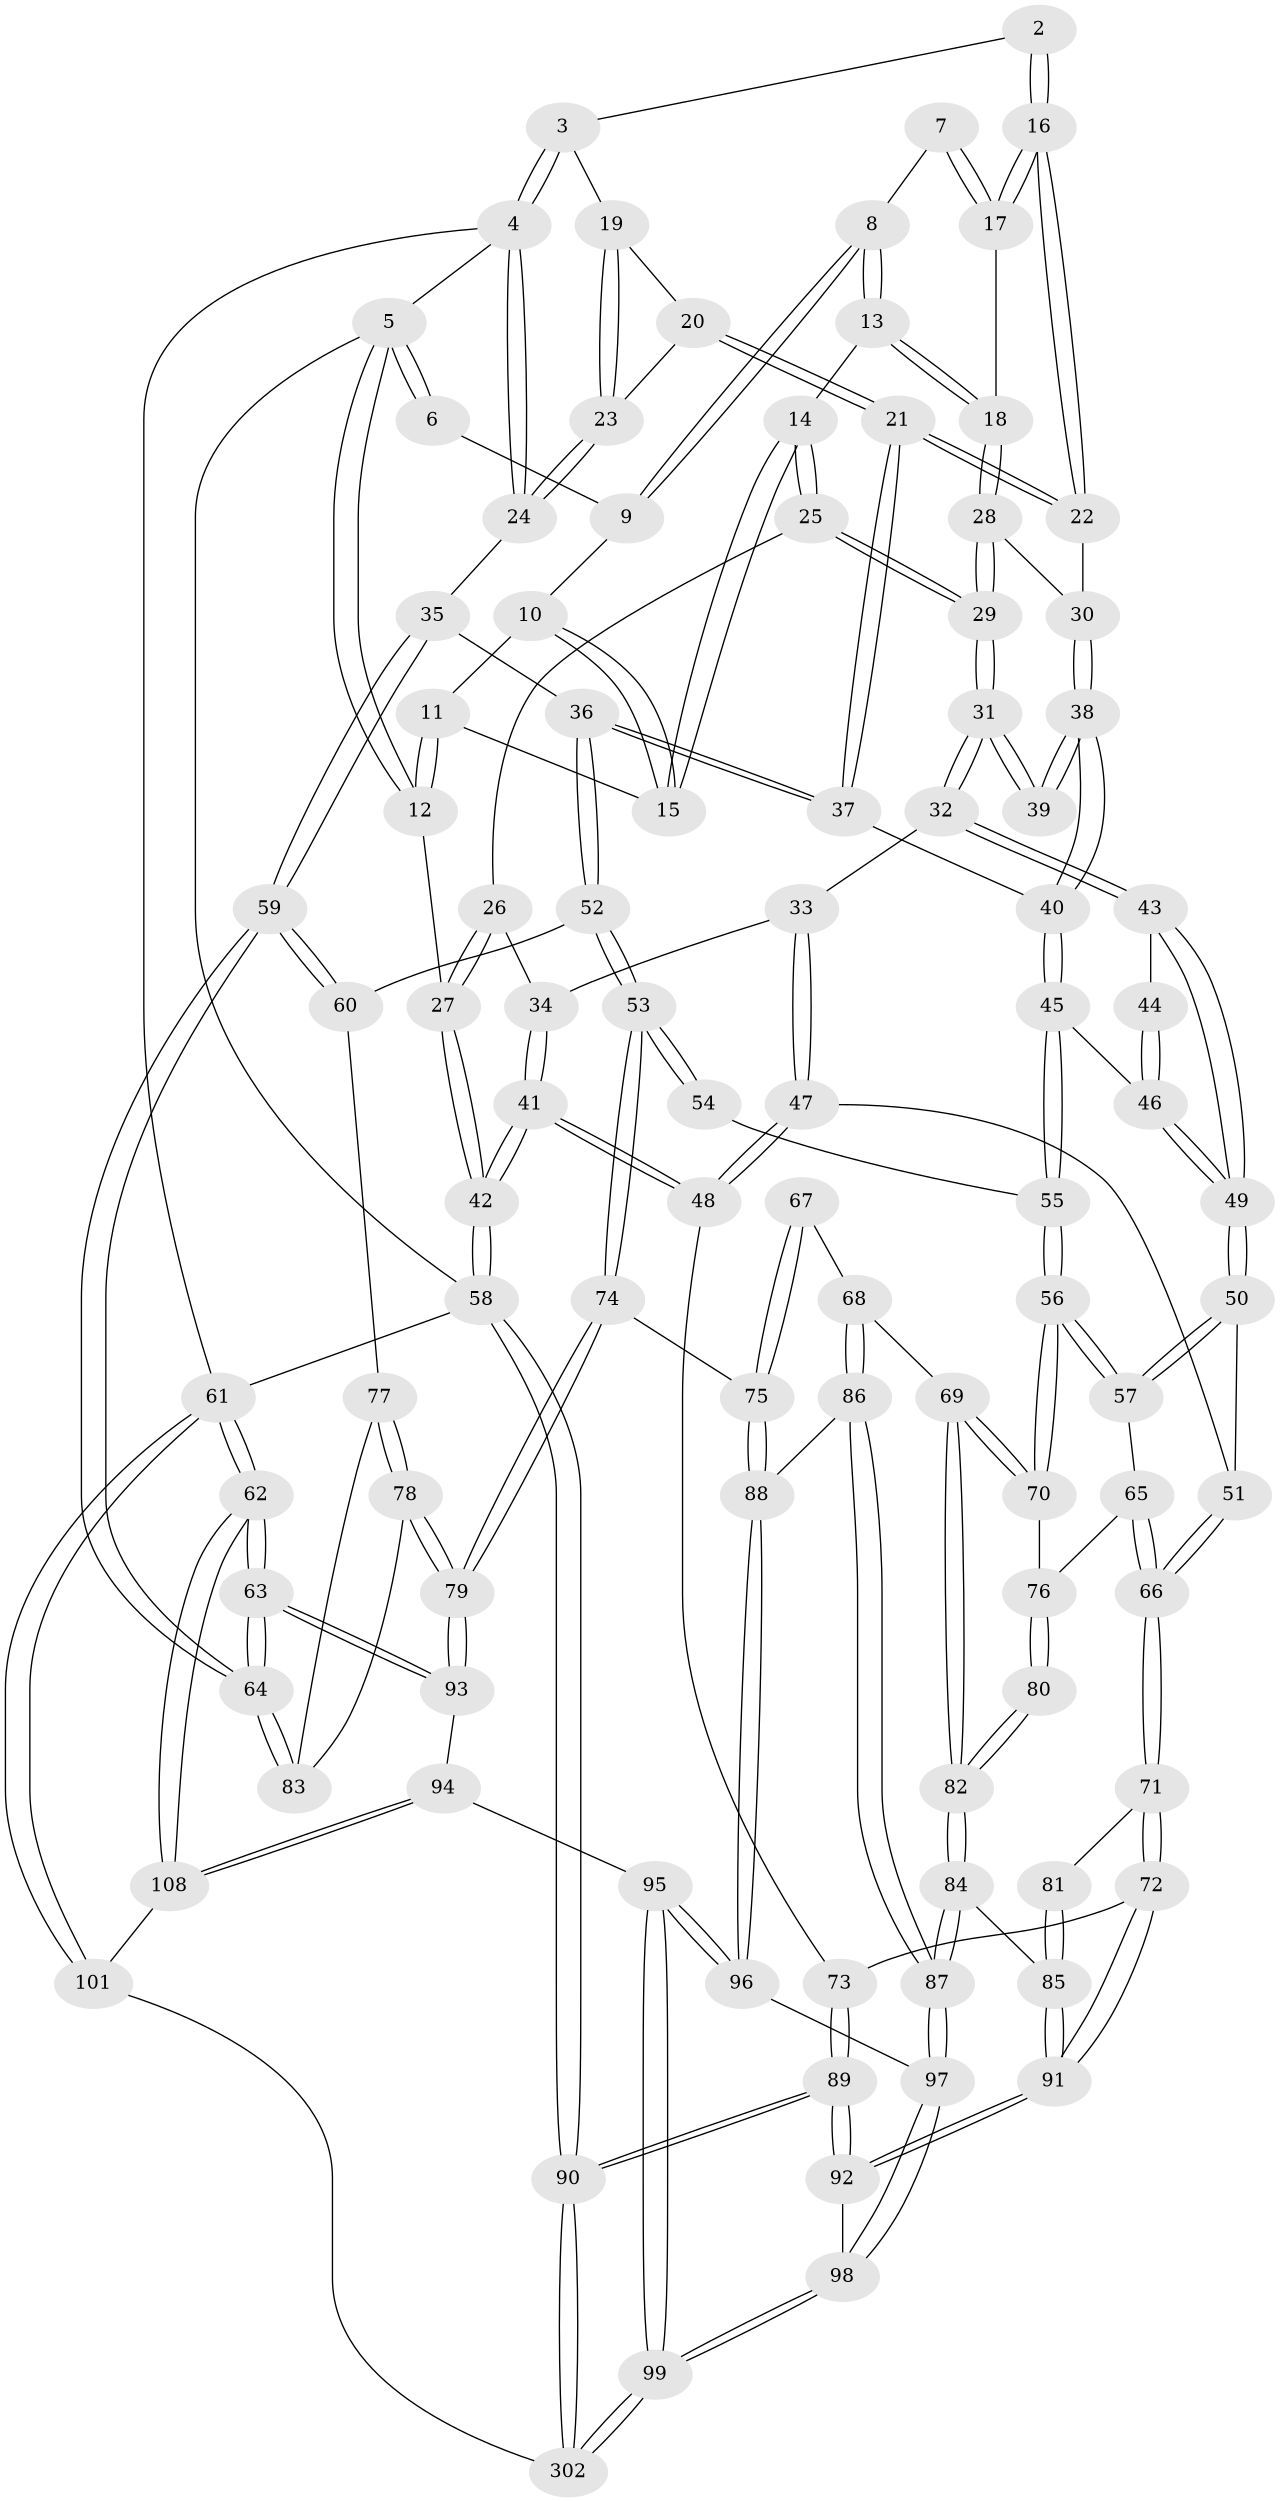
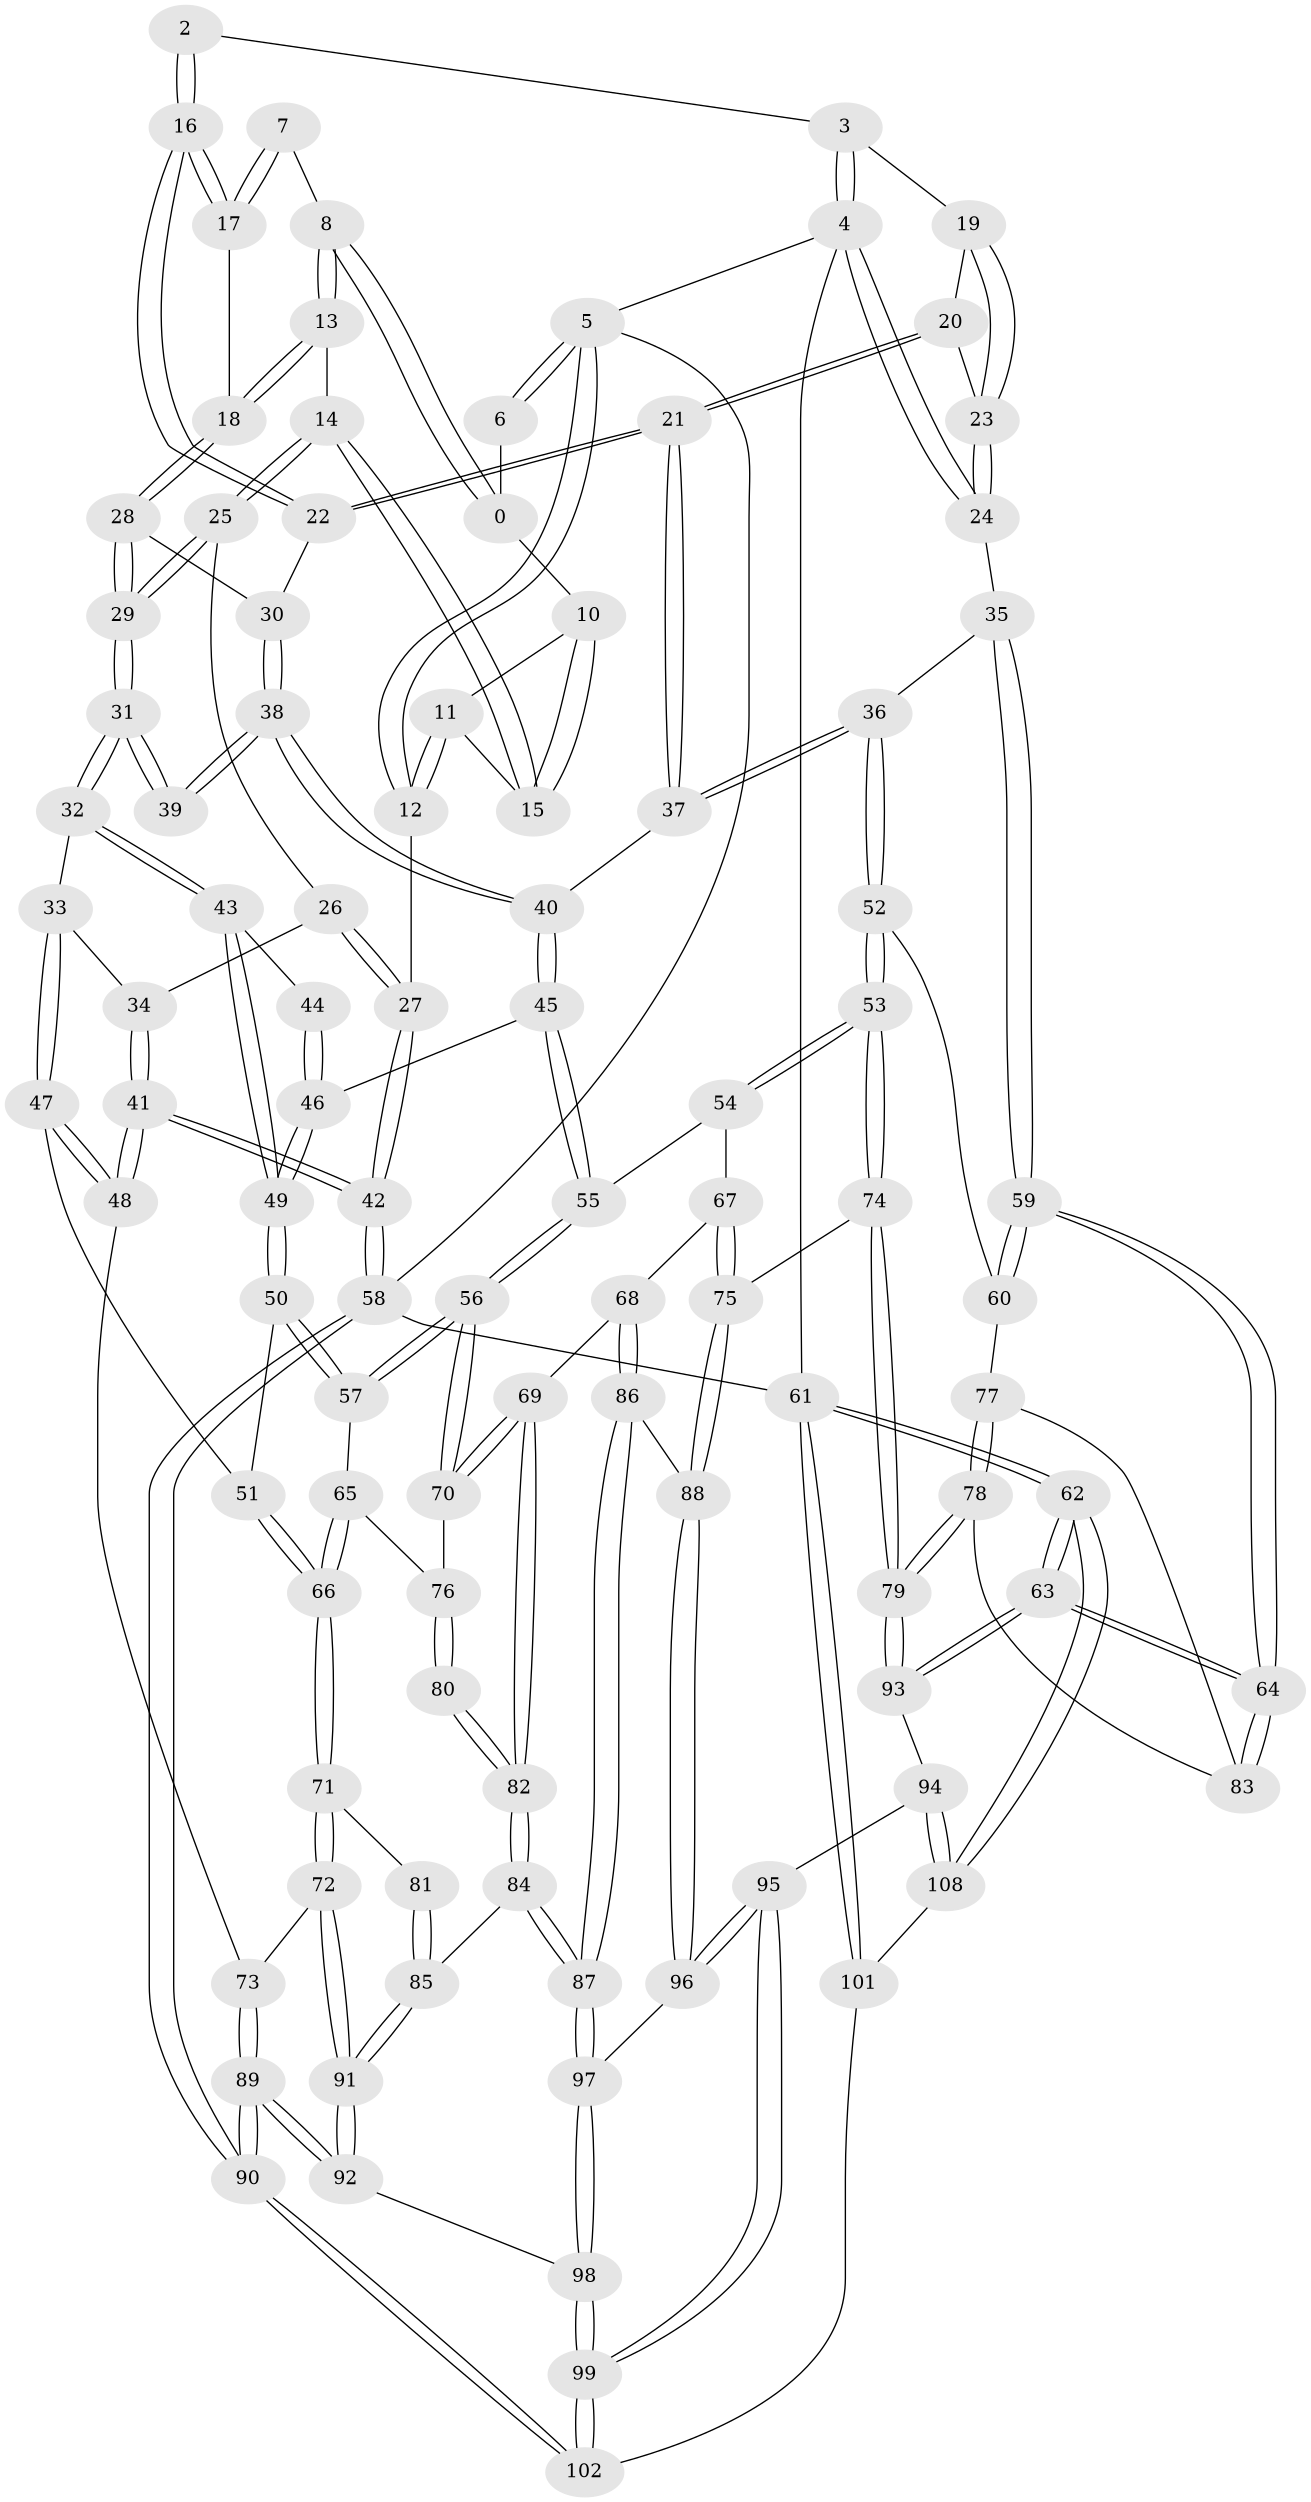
(627, 518) -> (501, 518)
none -> (726, 1154)
(569, 2472) -> (585, 2472)
